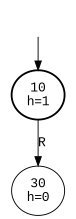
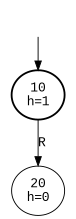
(38, 191) -> (38, 191)
